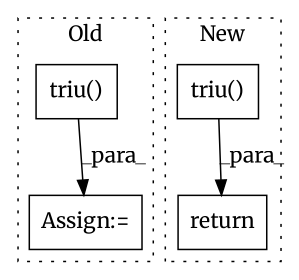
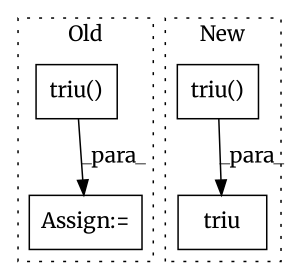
(222, 222) -> (222, 222)
